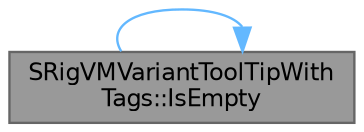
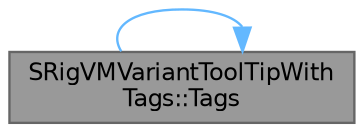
(182, 87) -> (182, 87)
